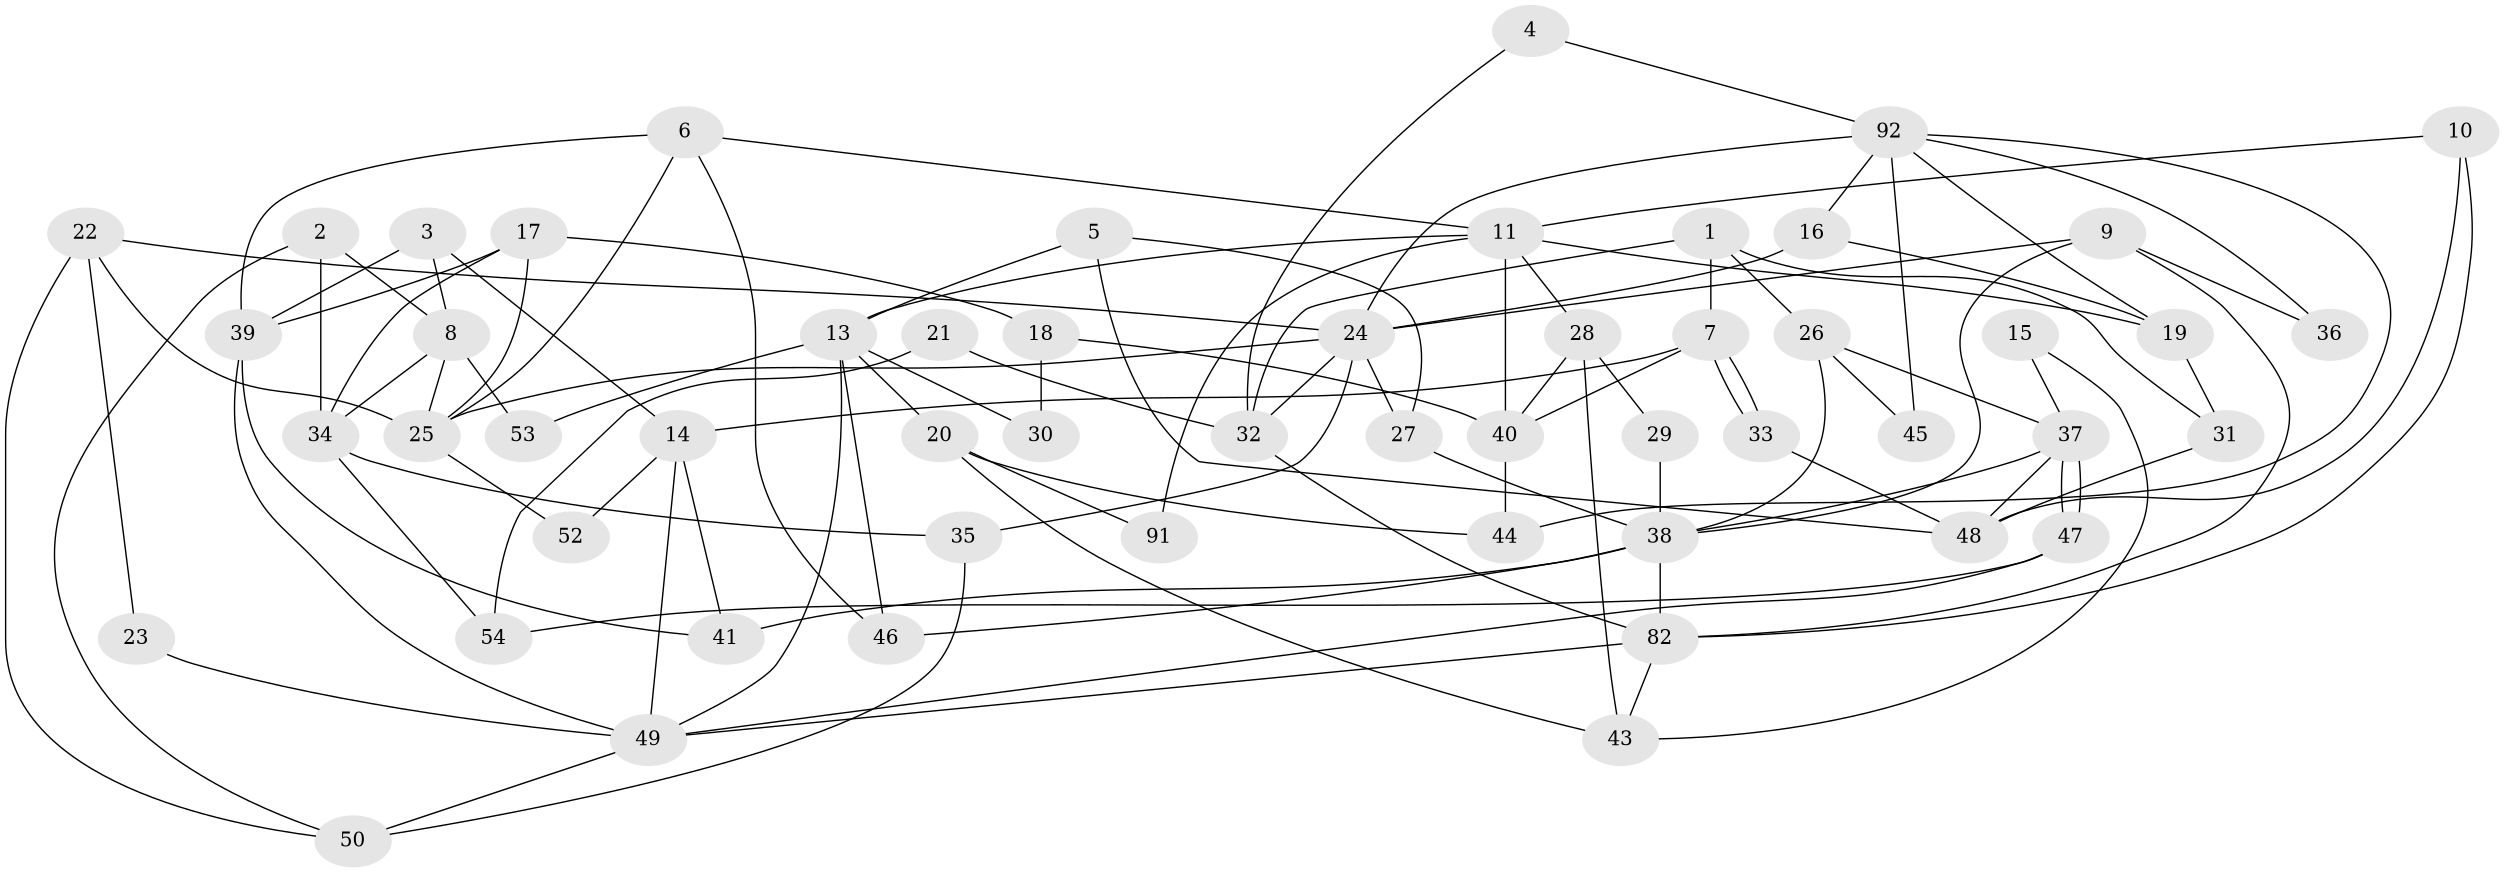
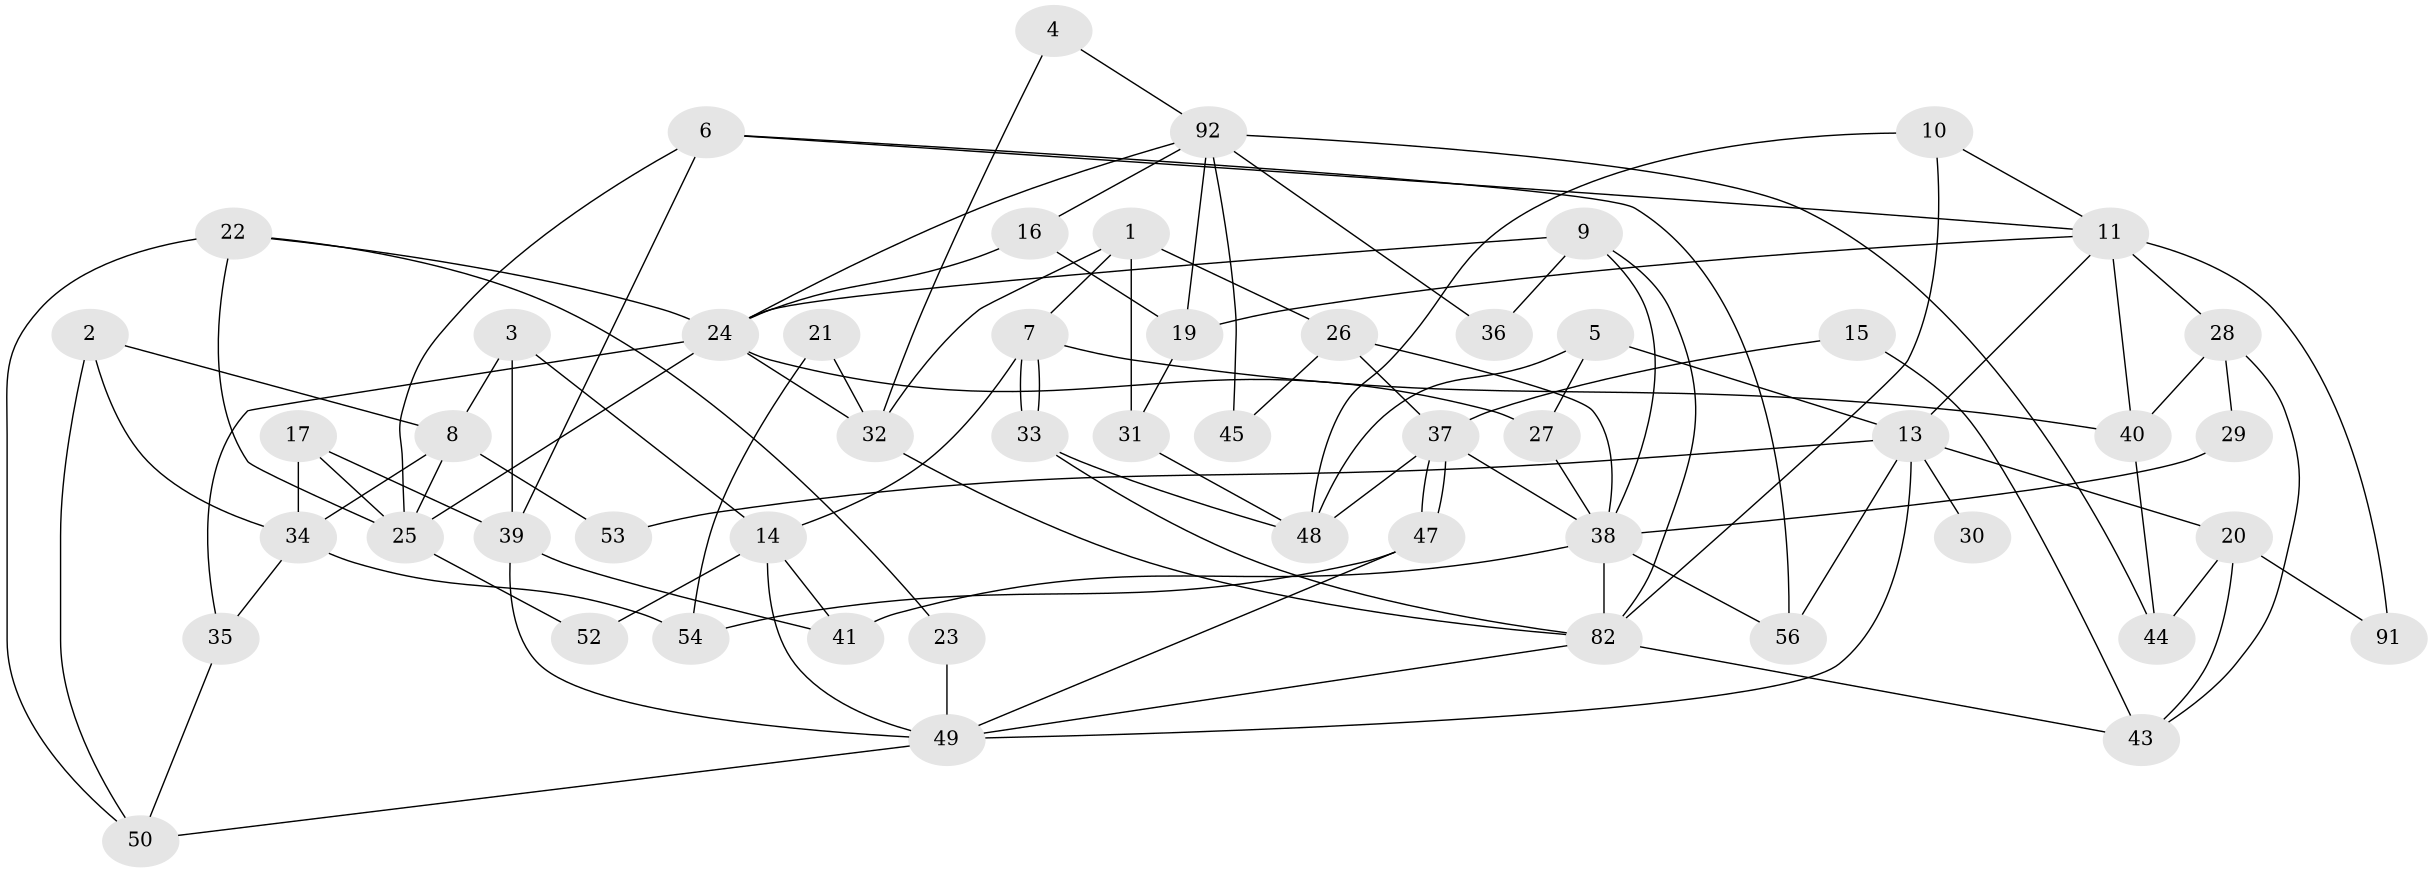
(1041, 335) -> none
none -> (1274, 568)
(886, 639) -> (1788, 639)
